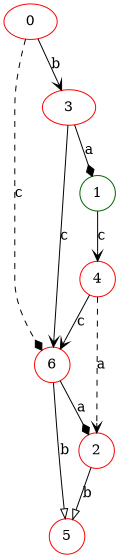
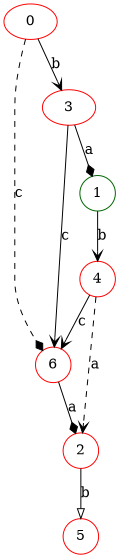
(102, 236) -> (103, 236)
(58, 446) -> none
